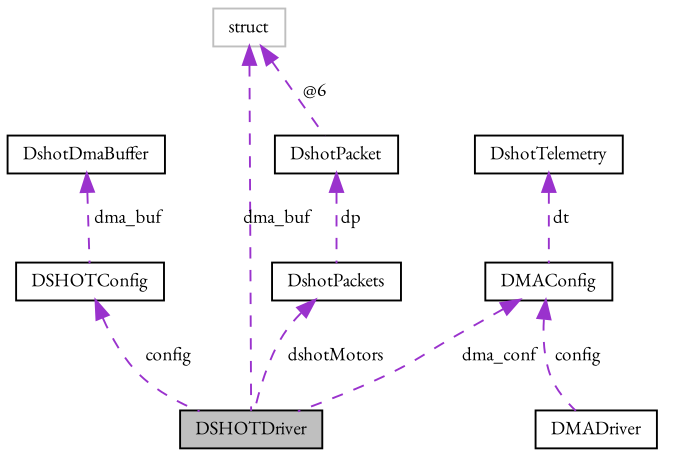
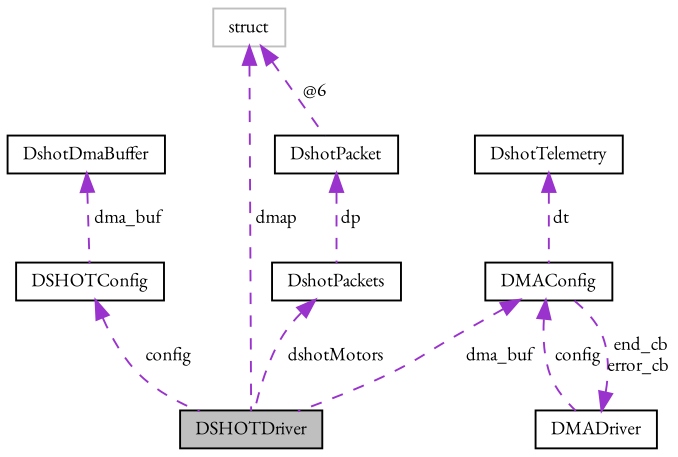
(275, 218) -> (275, 218)
none -> (604, 341)
(498, 355) -> (498, 355)
